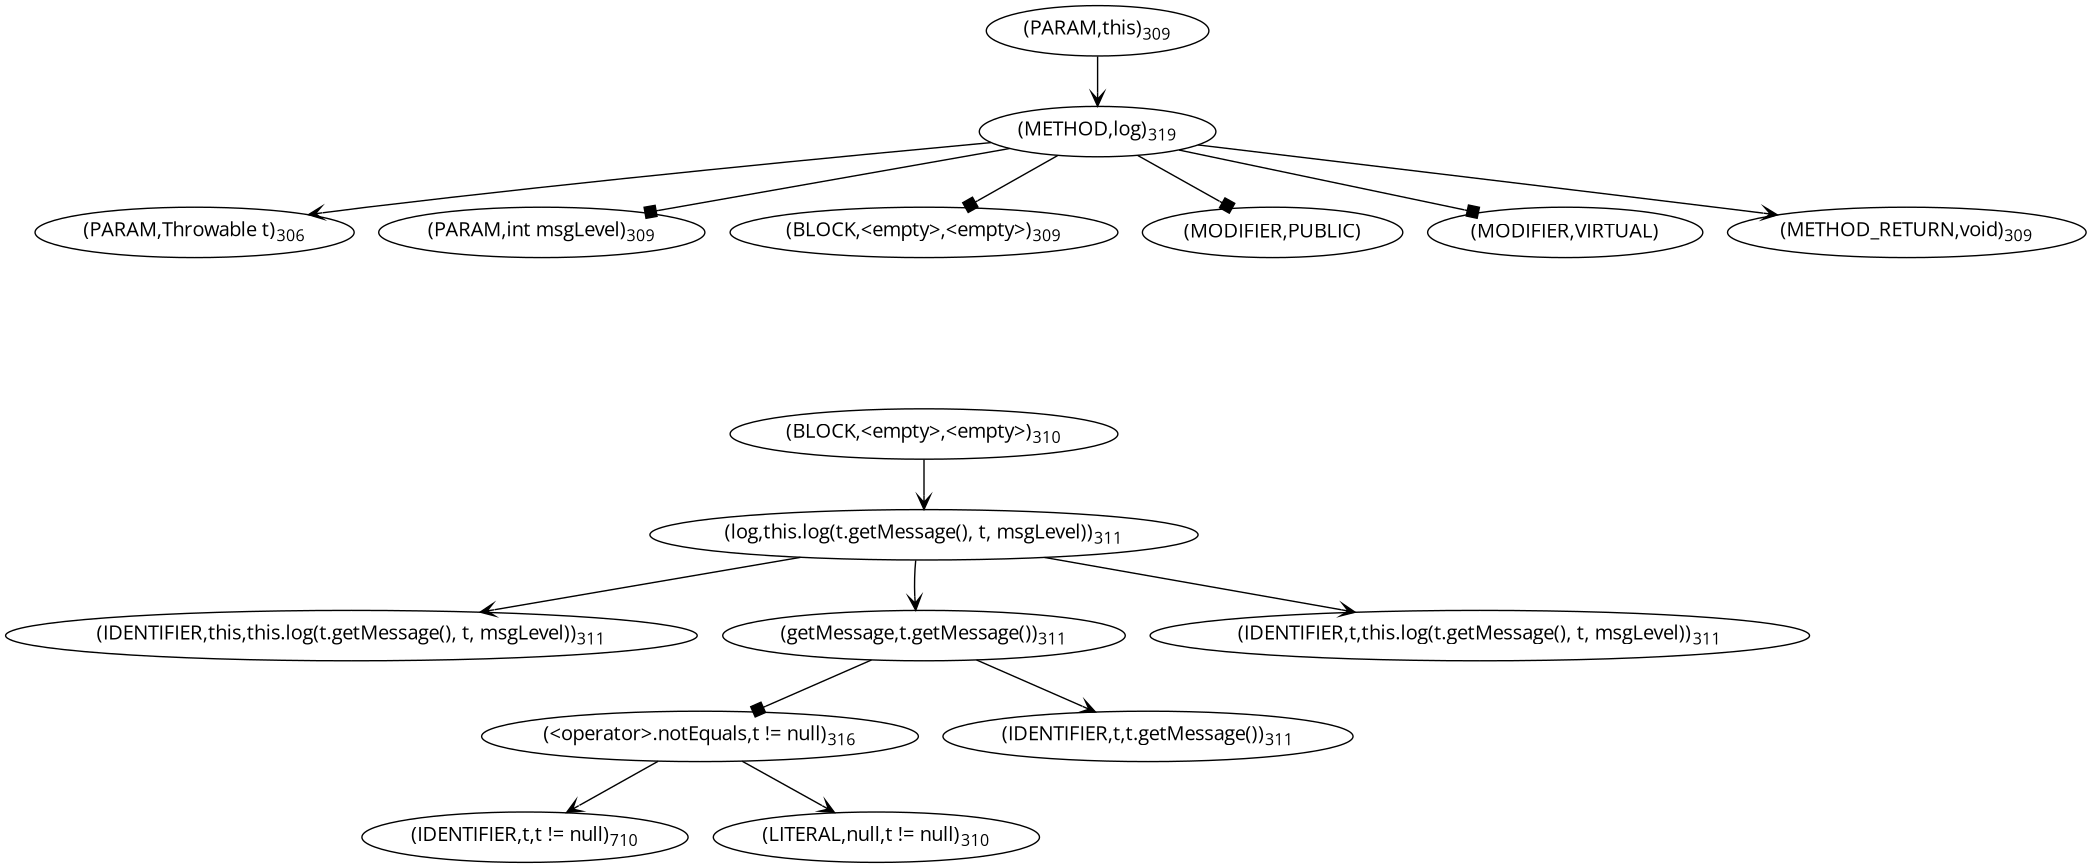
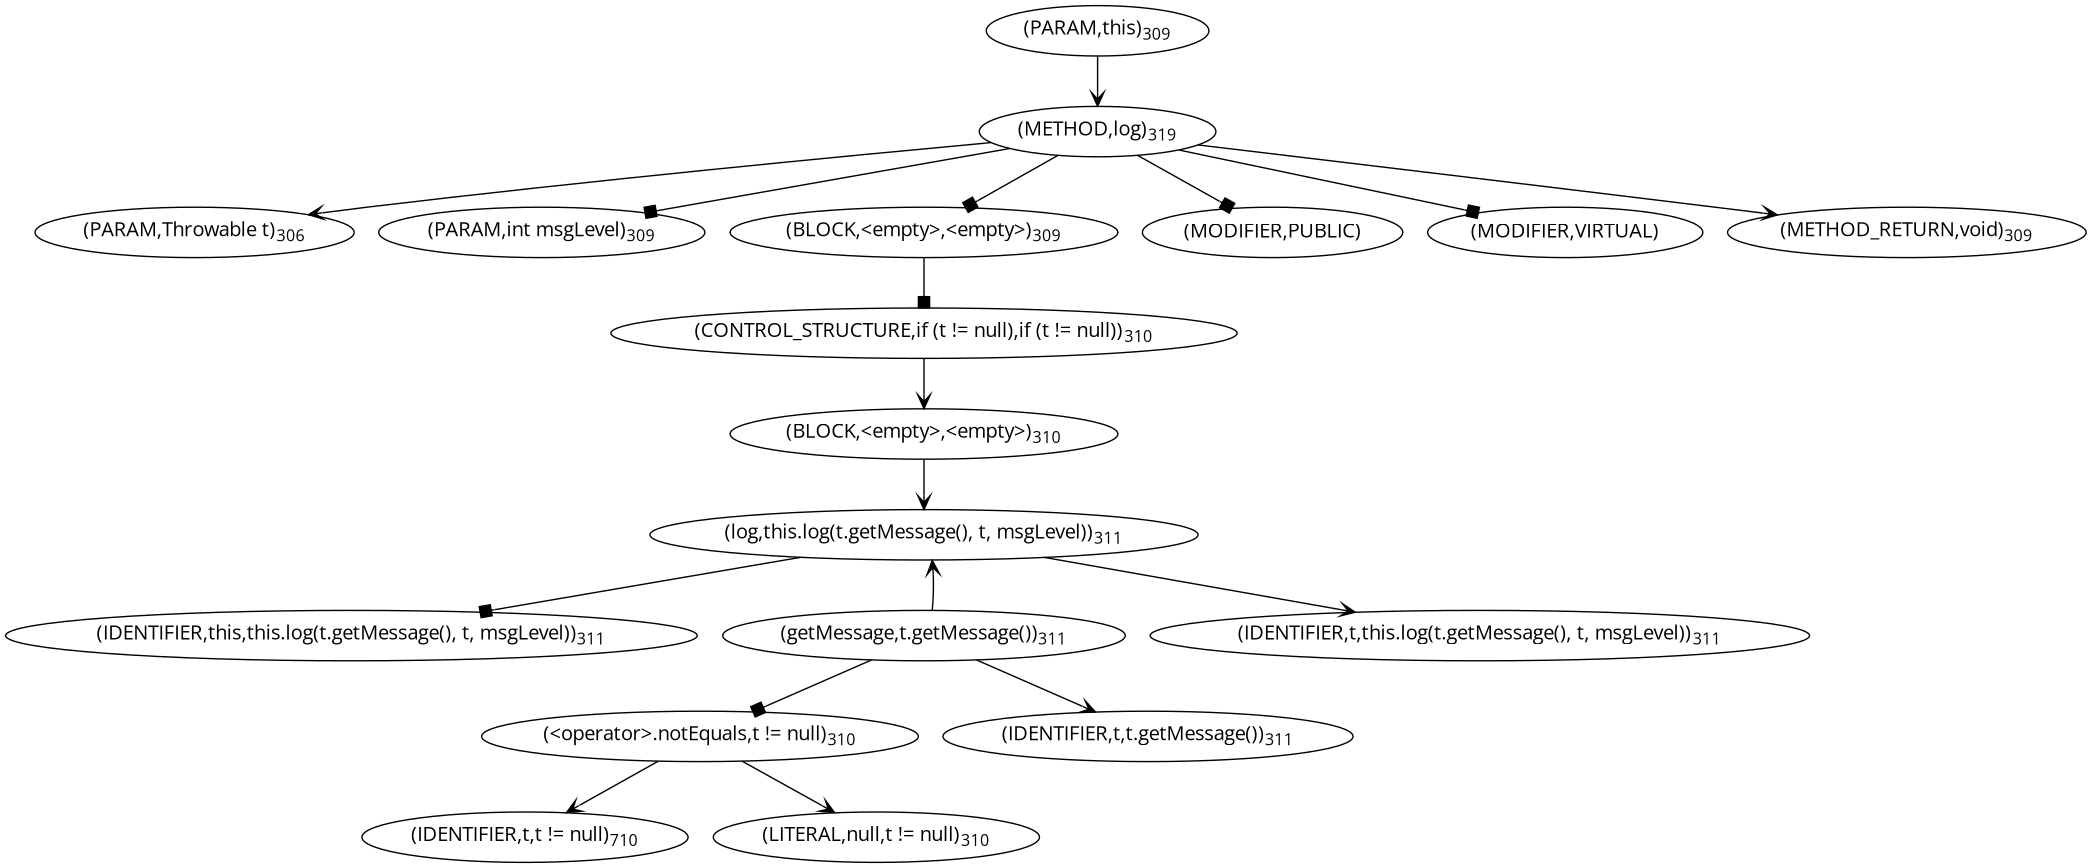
none -> (924, 333)
(915, 578) -> (933, 592)
(647, 584) -> (647, 584)
(842, 734) -> (842, 734)
